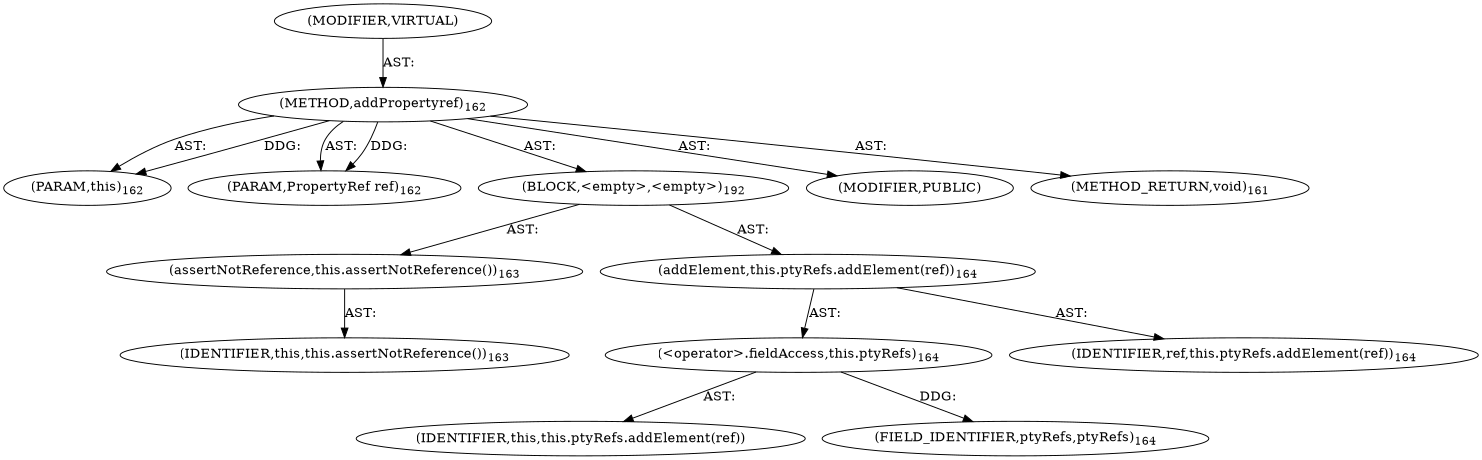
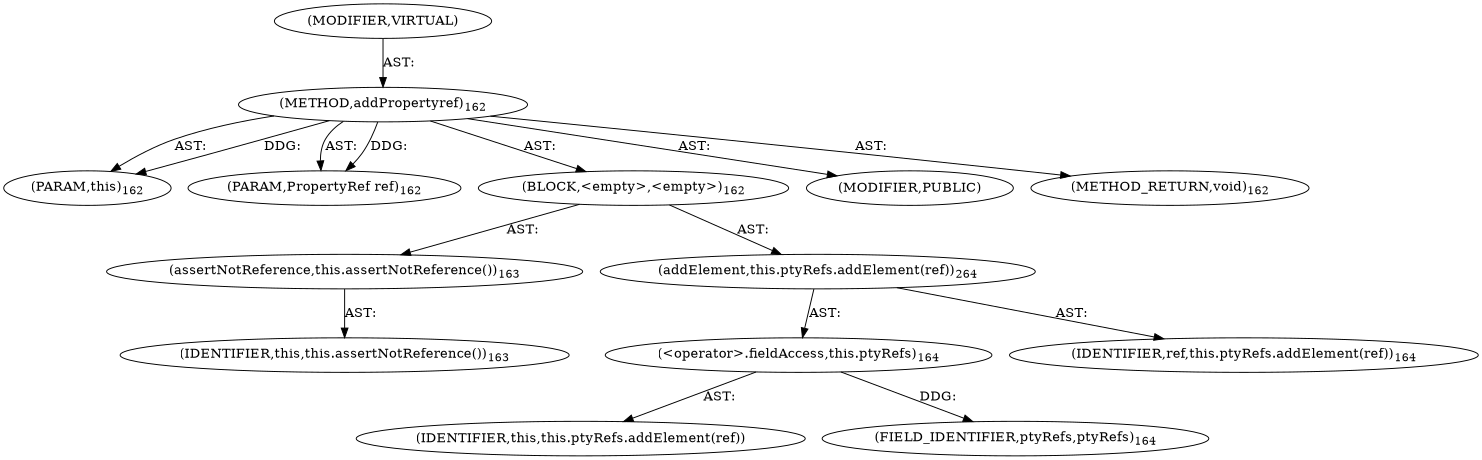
(734, 187) -> (734, 187)
(1258, 187) -> (1258, 187)
(967, 270) -> (967, 270)
